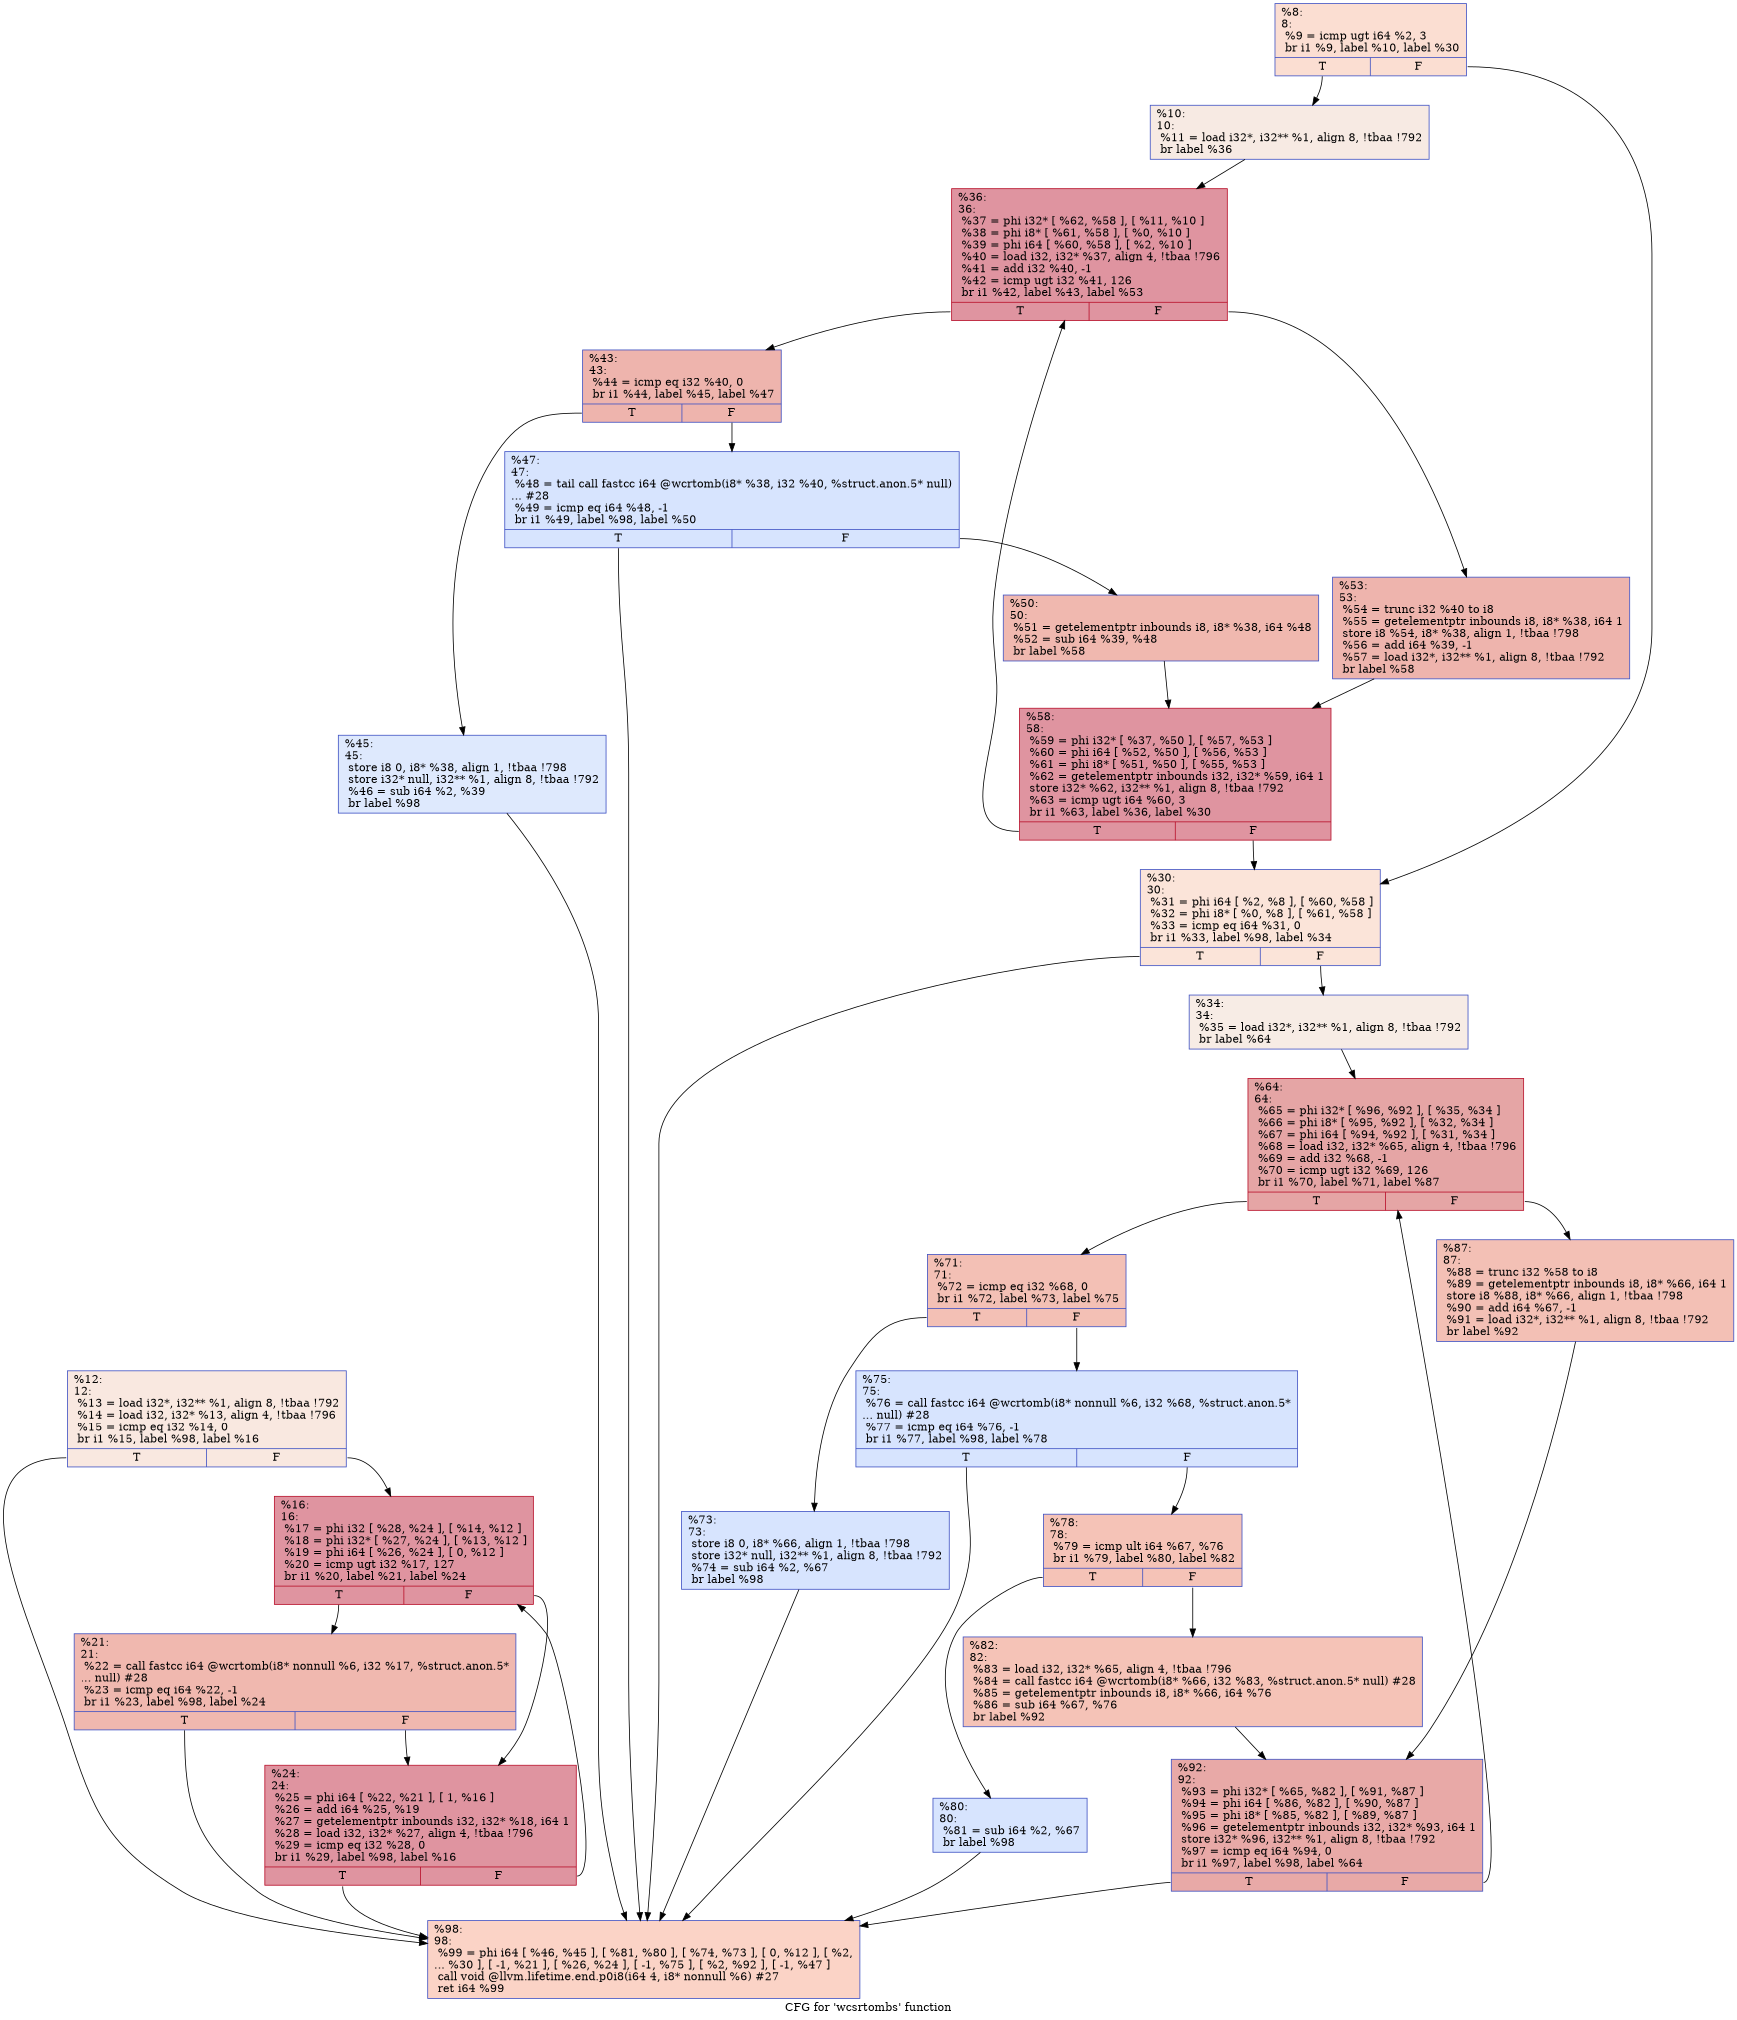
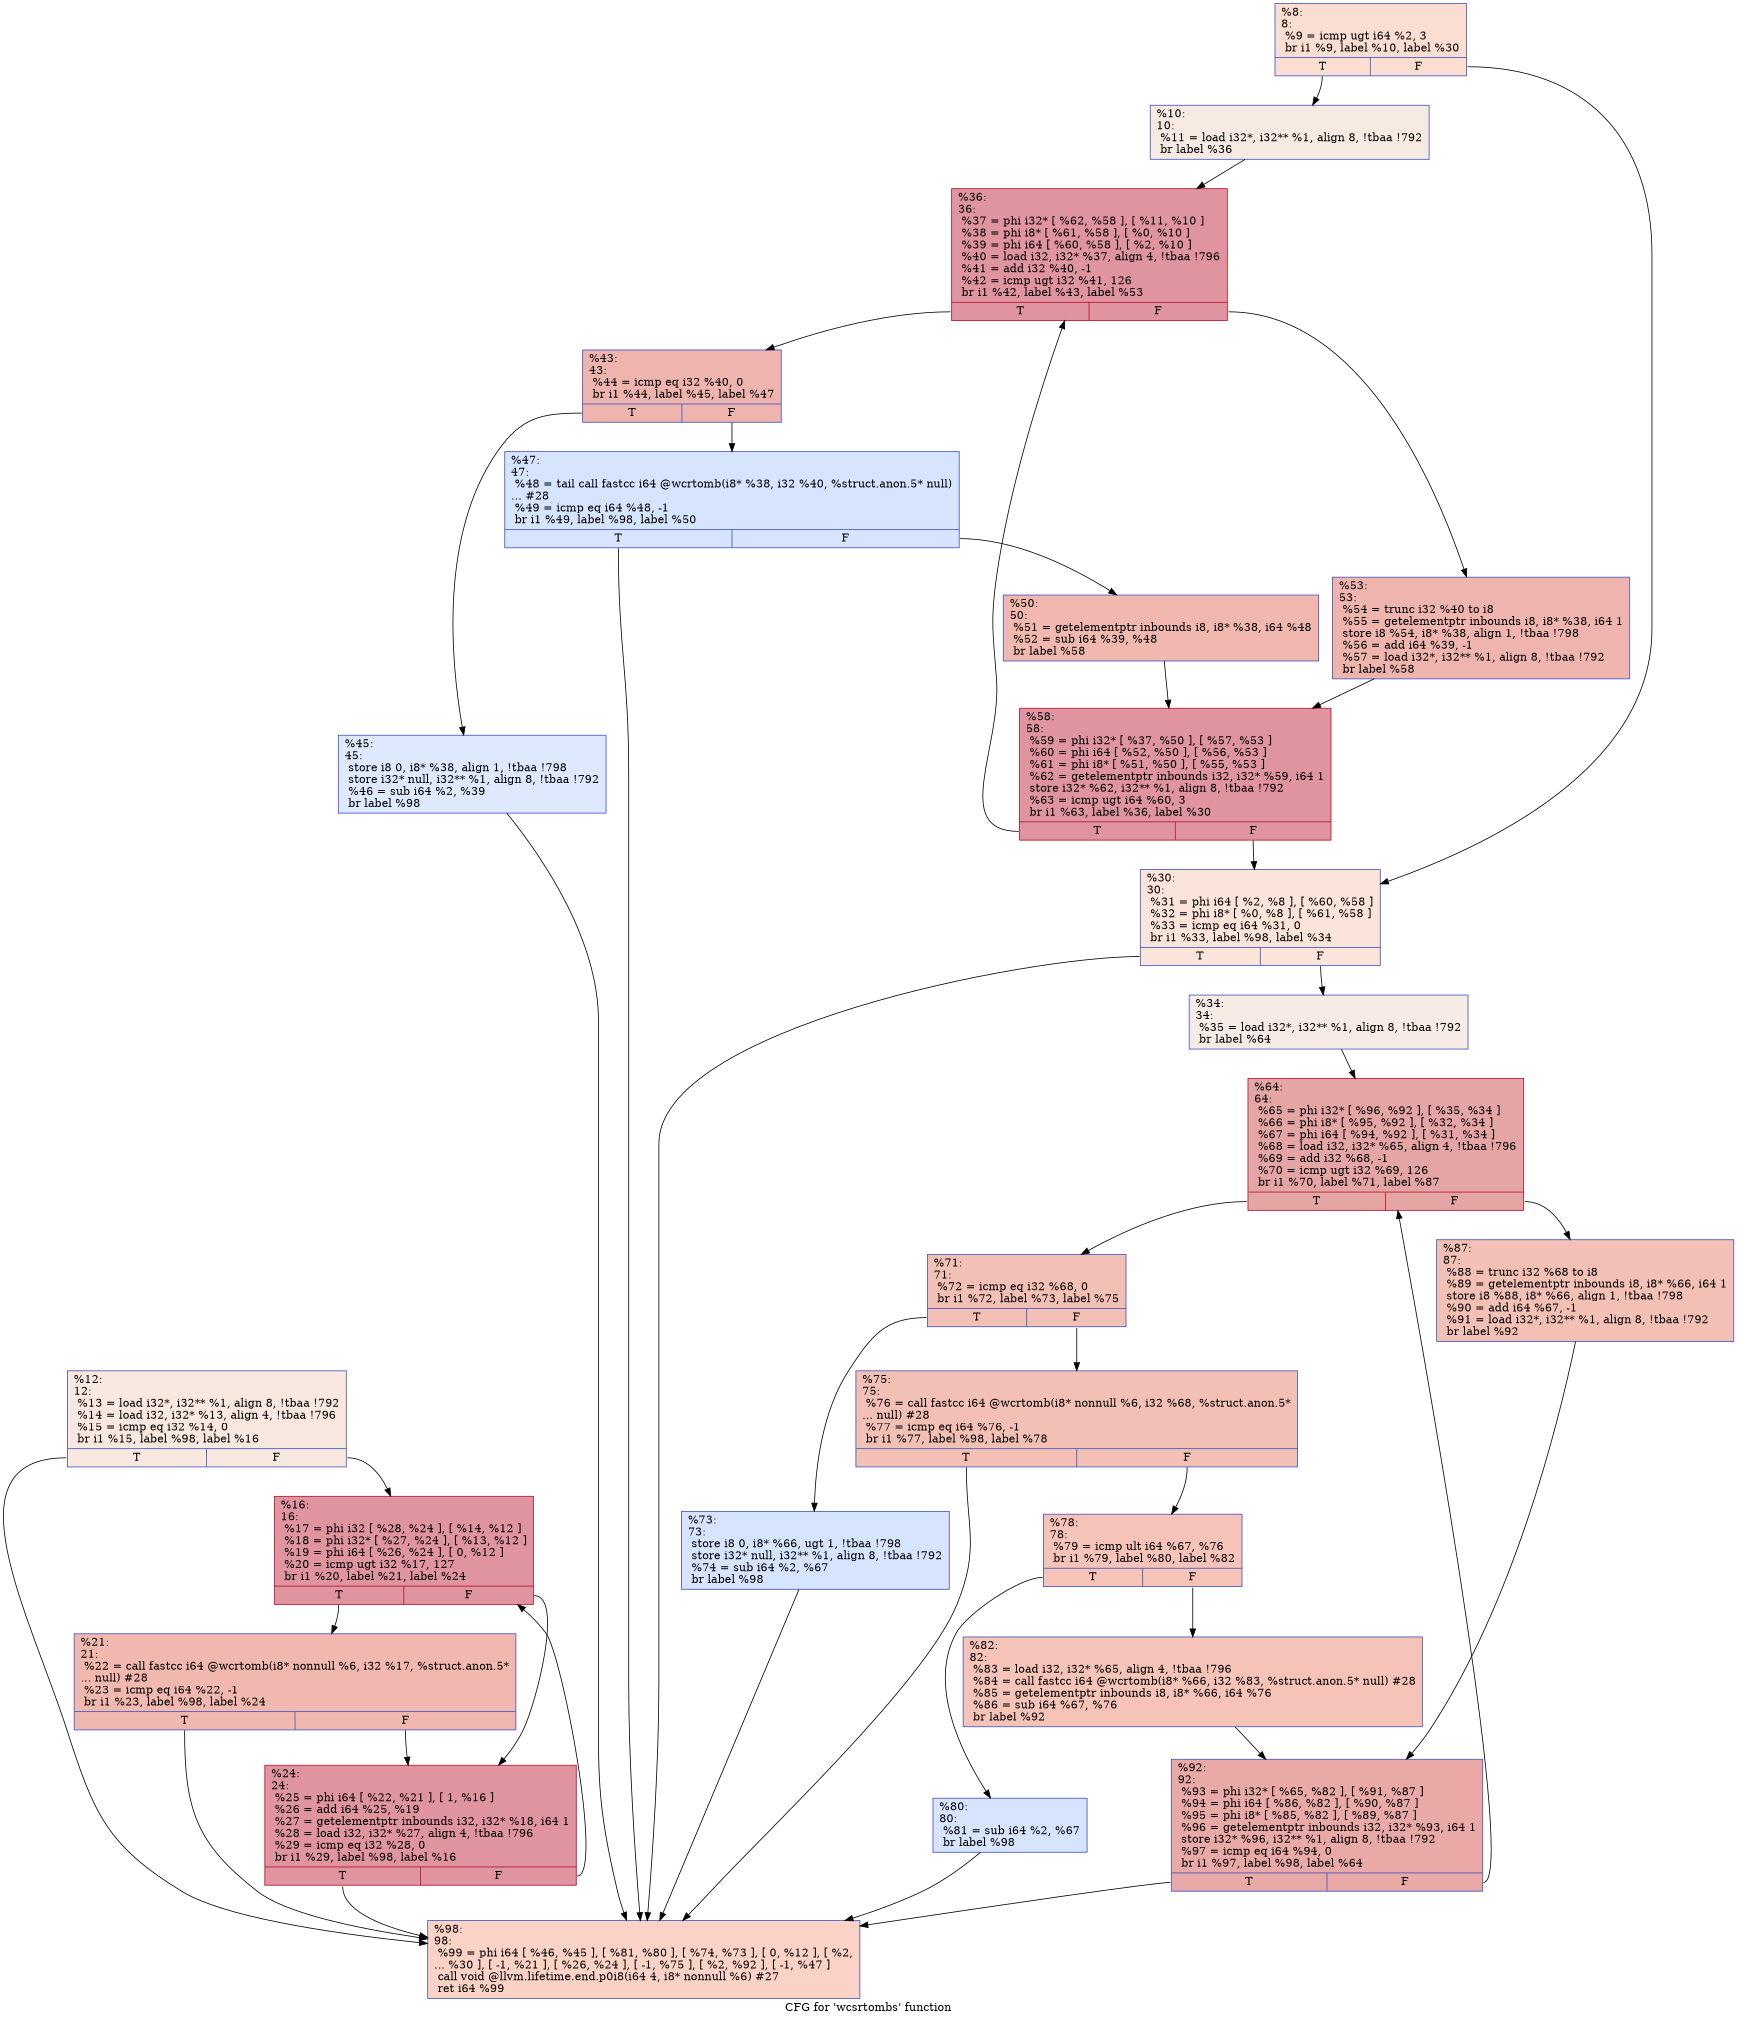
(1521, 1272) -> (1521, 1272)
(1077, 1419) -> (1077, 1419)
(799, 1544) -> (795, 1544)
